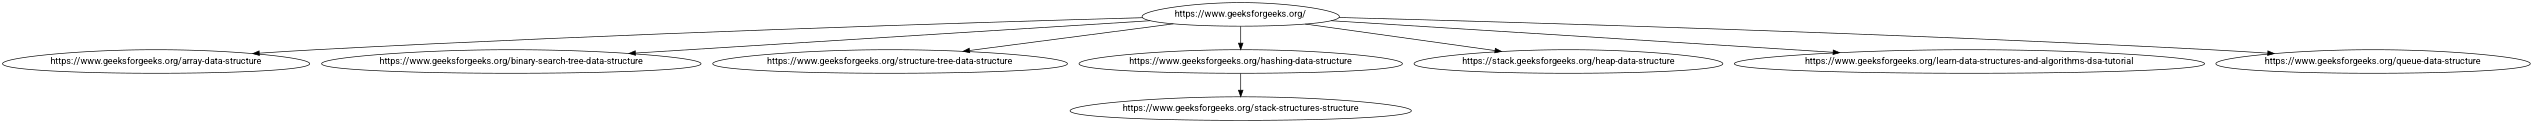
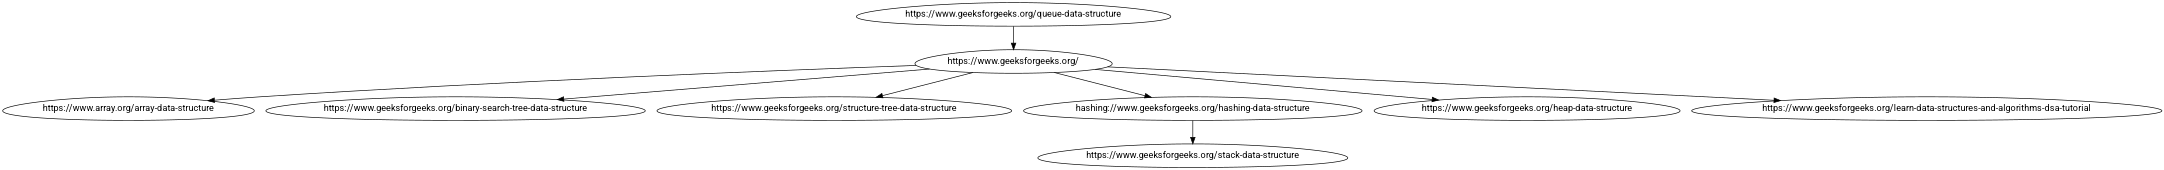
(1803, 32) -> (1014, 35)
(156, 61) -> (128, 109)
(1241, 61) -> (1193, 109)
(1568, 61) -> (1527, 109)
(1241, 109) -> (1193, 156)
